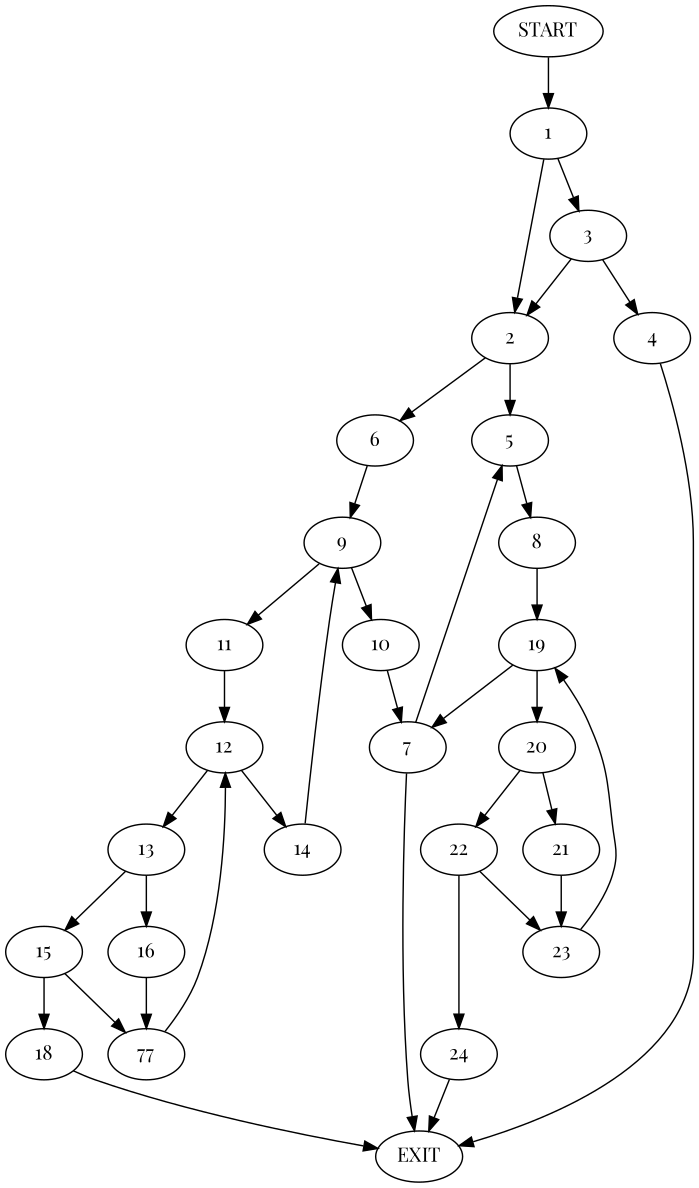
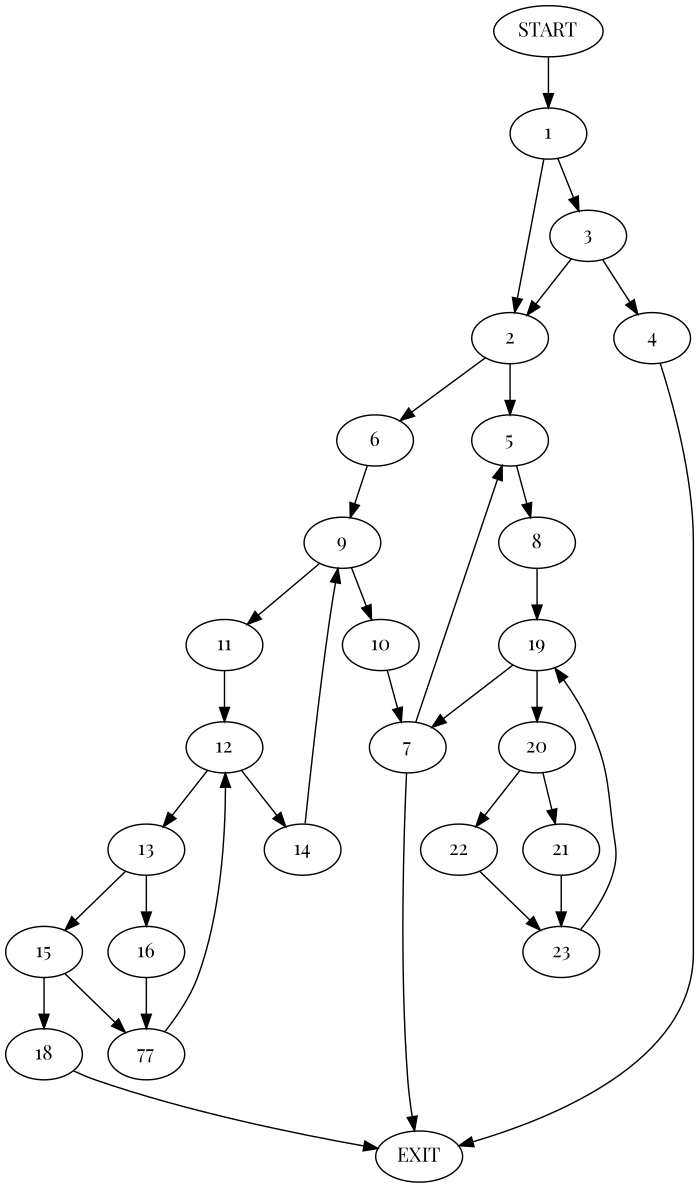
(459, 1054) -> none
